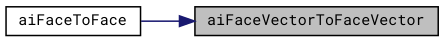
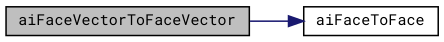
(160, 21) -> (269, 21)
